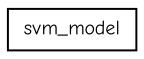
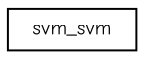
(72, 30) -> (72, 30)
